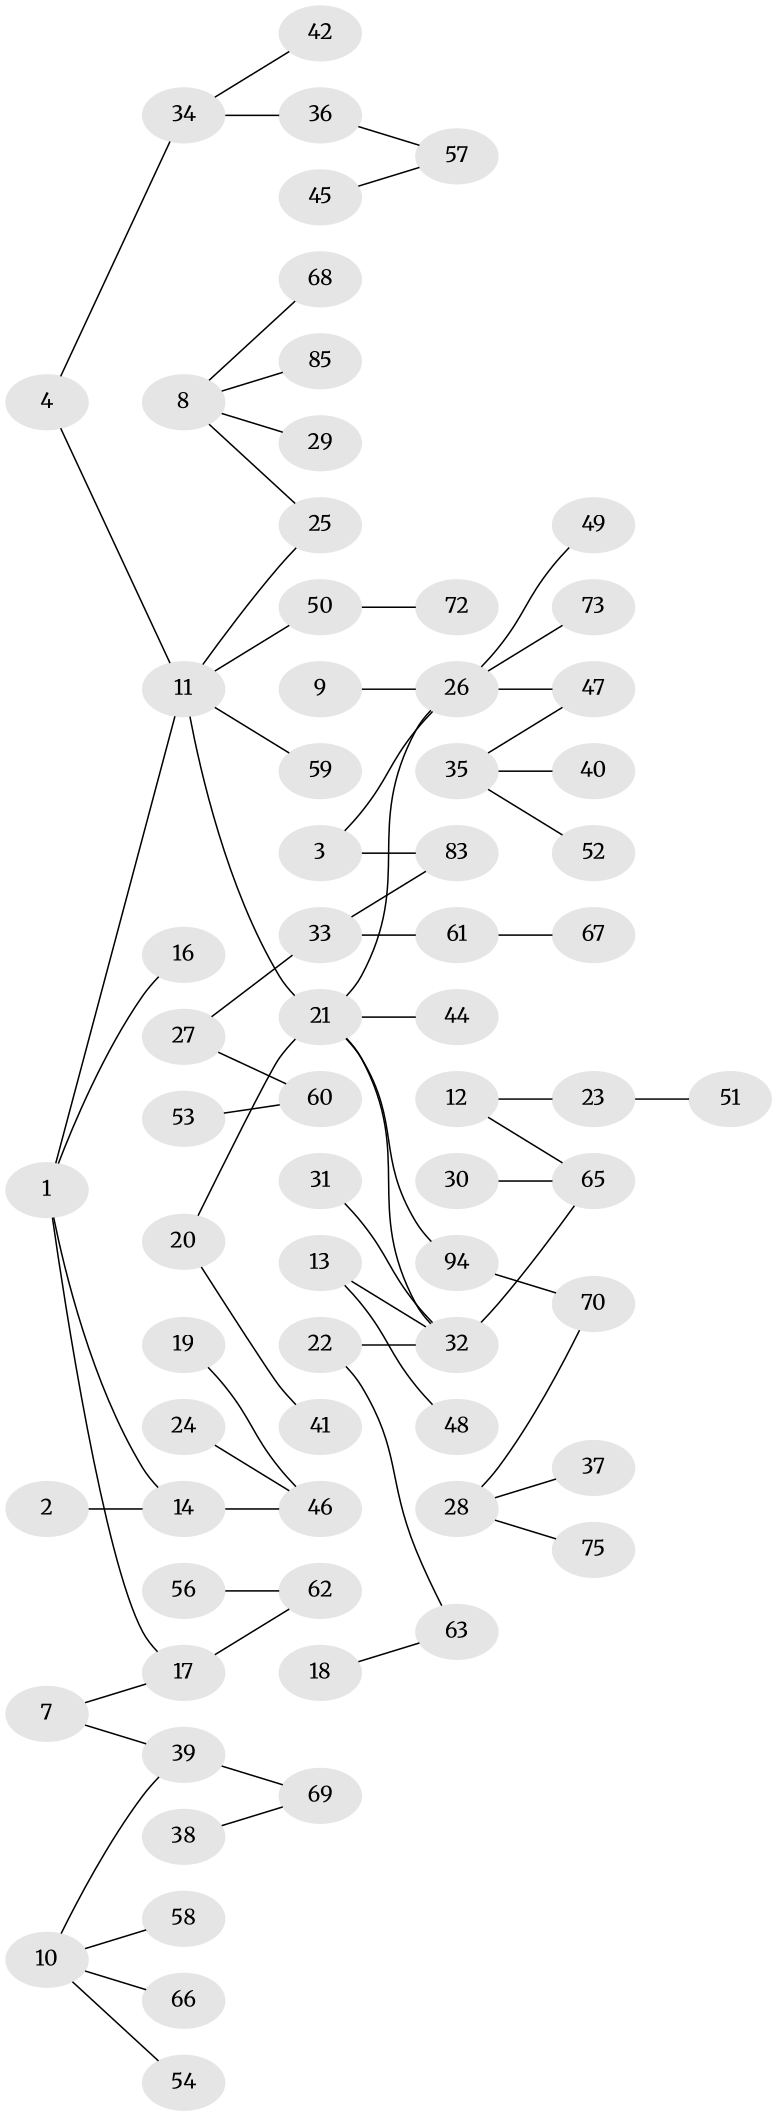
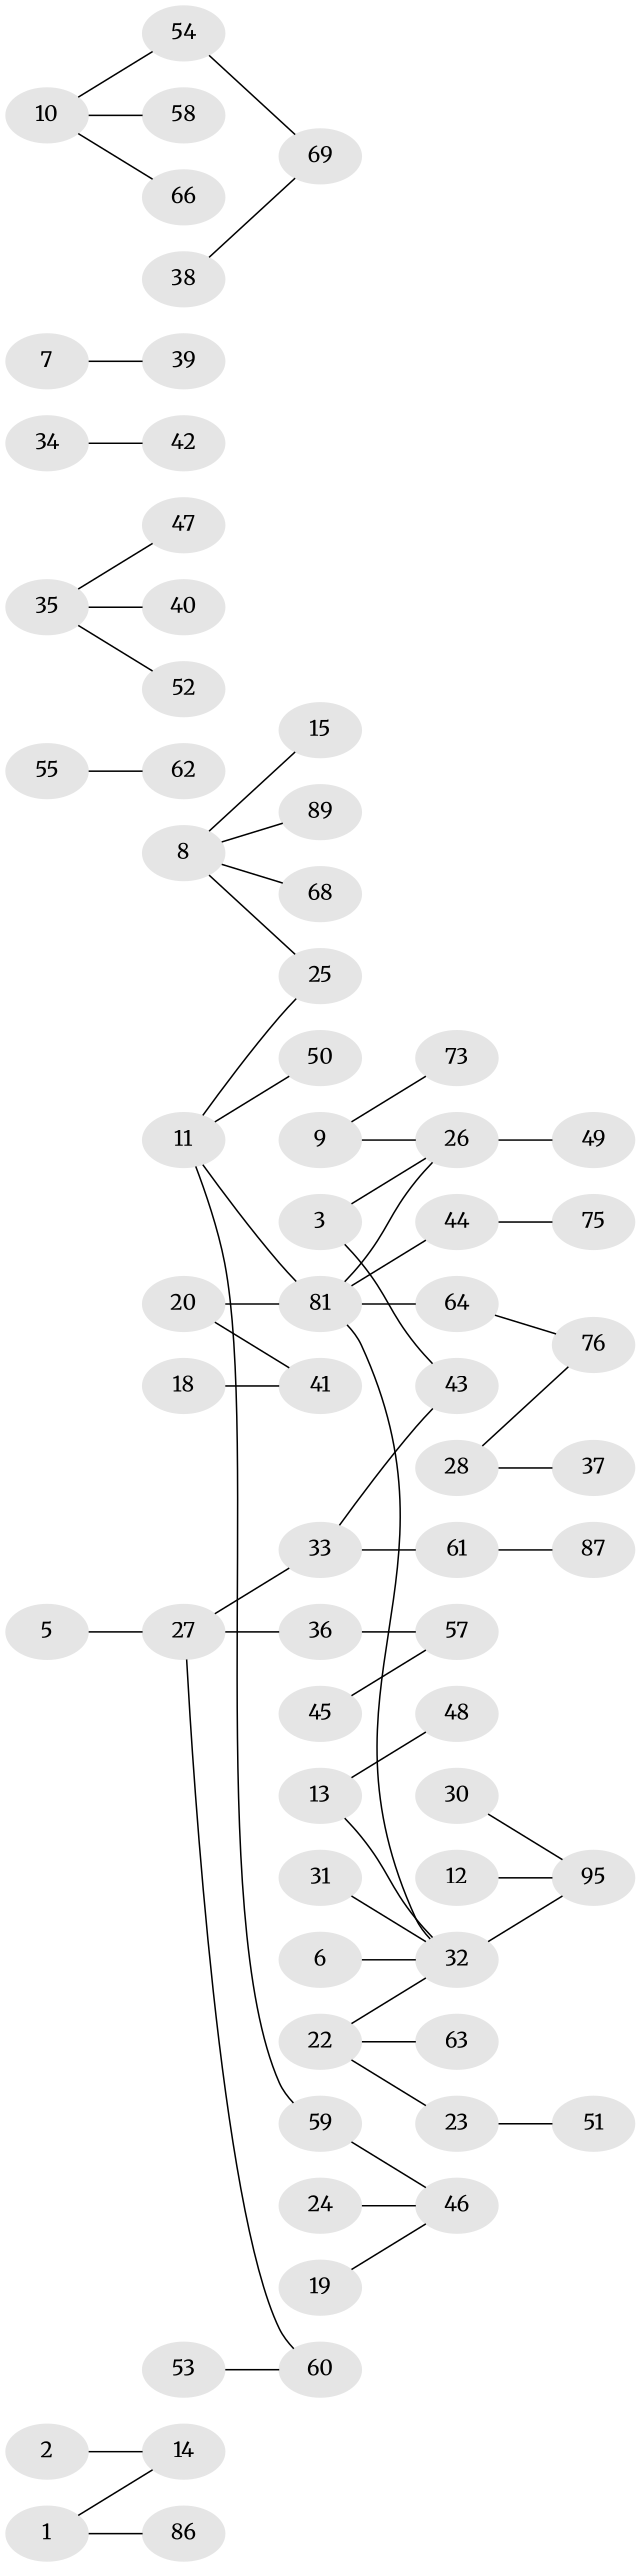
(252, 115) -> (252, 1632)
(320, 361) -> (320, 730)
(47, 402) -> none
(320, 443) -> (320, 812)
(457, 607) -> none
(525, 648) -> (389, 1099)
(525, 689) -> none
(457, 853) -> (457, 1386)
(594, 935) -> (594, 1550)
(115, 940) -> none
(184, 955) -> (184, 2534)
(320, 1017) -> (320, 1304)
(525, 1099) -> (389, 2083)
(594, 1181) -> (594, 1878)
(457, 1263) -> (457, 1304)
(594, 1304) -> (594, 1345)
(252, 1509) -> (389, 2165)
(526, 1530) -> (525, 1222)
(184, 1591) -> (47, 771)
none -> (47, 1632)
(389, 1652) -> (252, 1386)
(184, 1673) -> none
(252, 1775) -> (252, 95)
(105, 1852) -> none
none -> (320, 1960)
